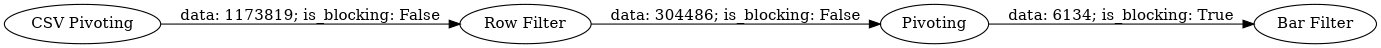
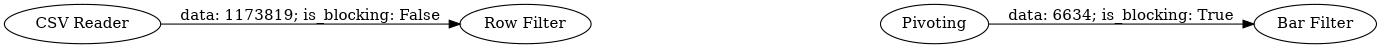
(1121, 16) -> (1121, 16)
(83, 24) -> (83, 24)
(730, 24) -> none
